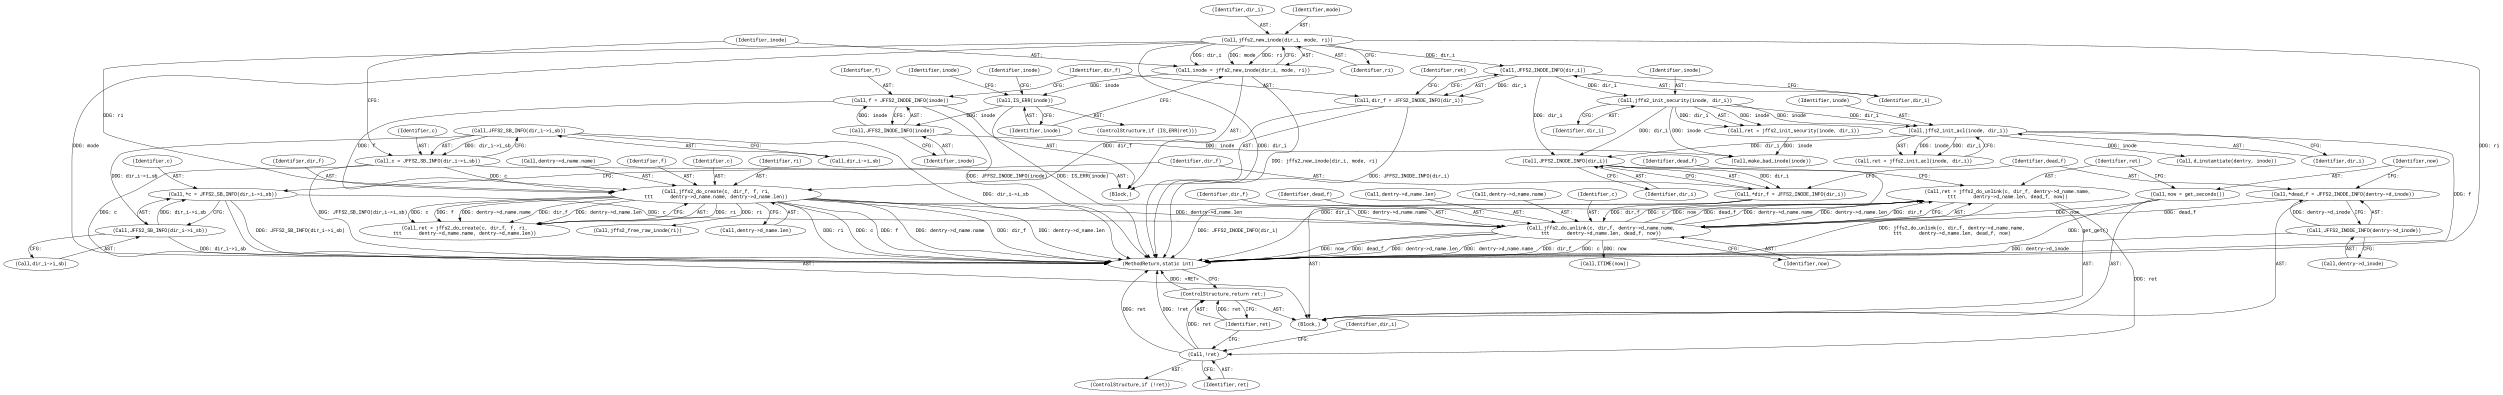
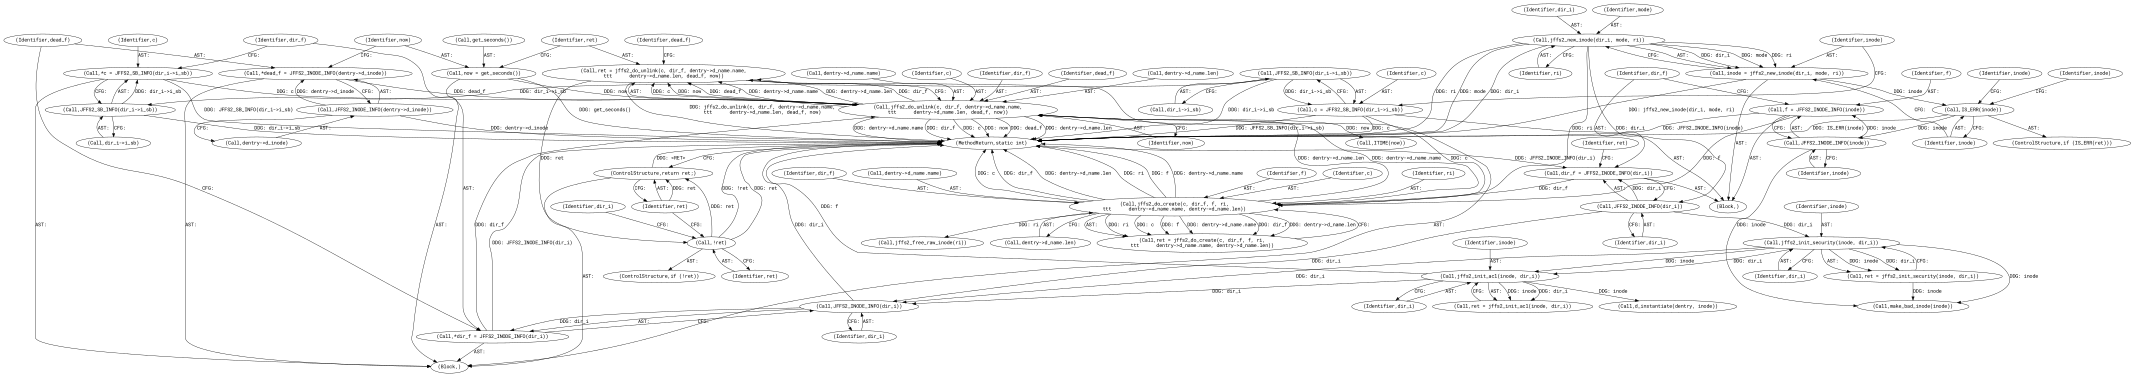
none -> (484, 40)
(1279, 179) -> (1301, 150)
(2088, 231) -> (605, 110)
none -> (1907, 253)
